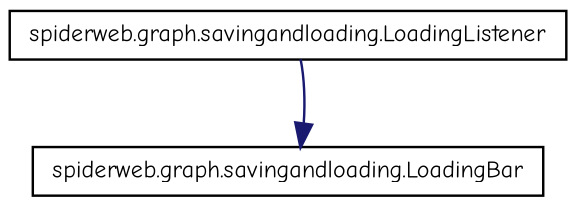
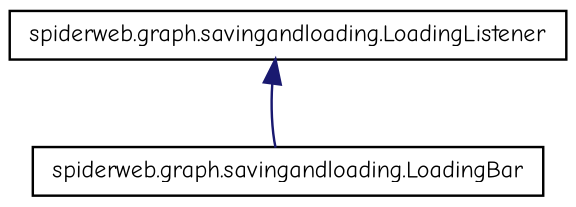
(304, 91) -> (272, 116)
